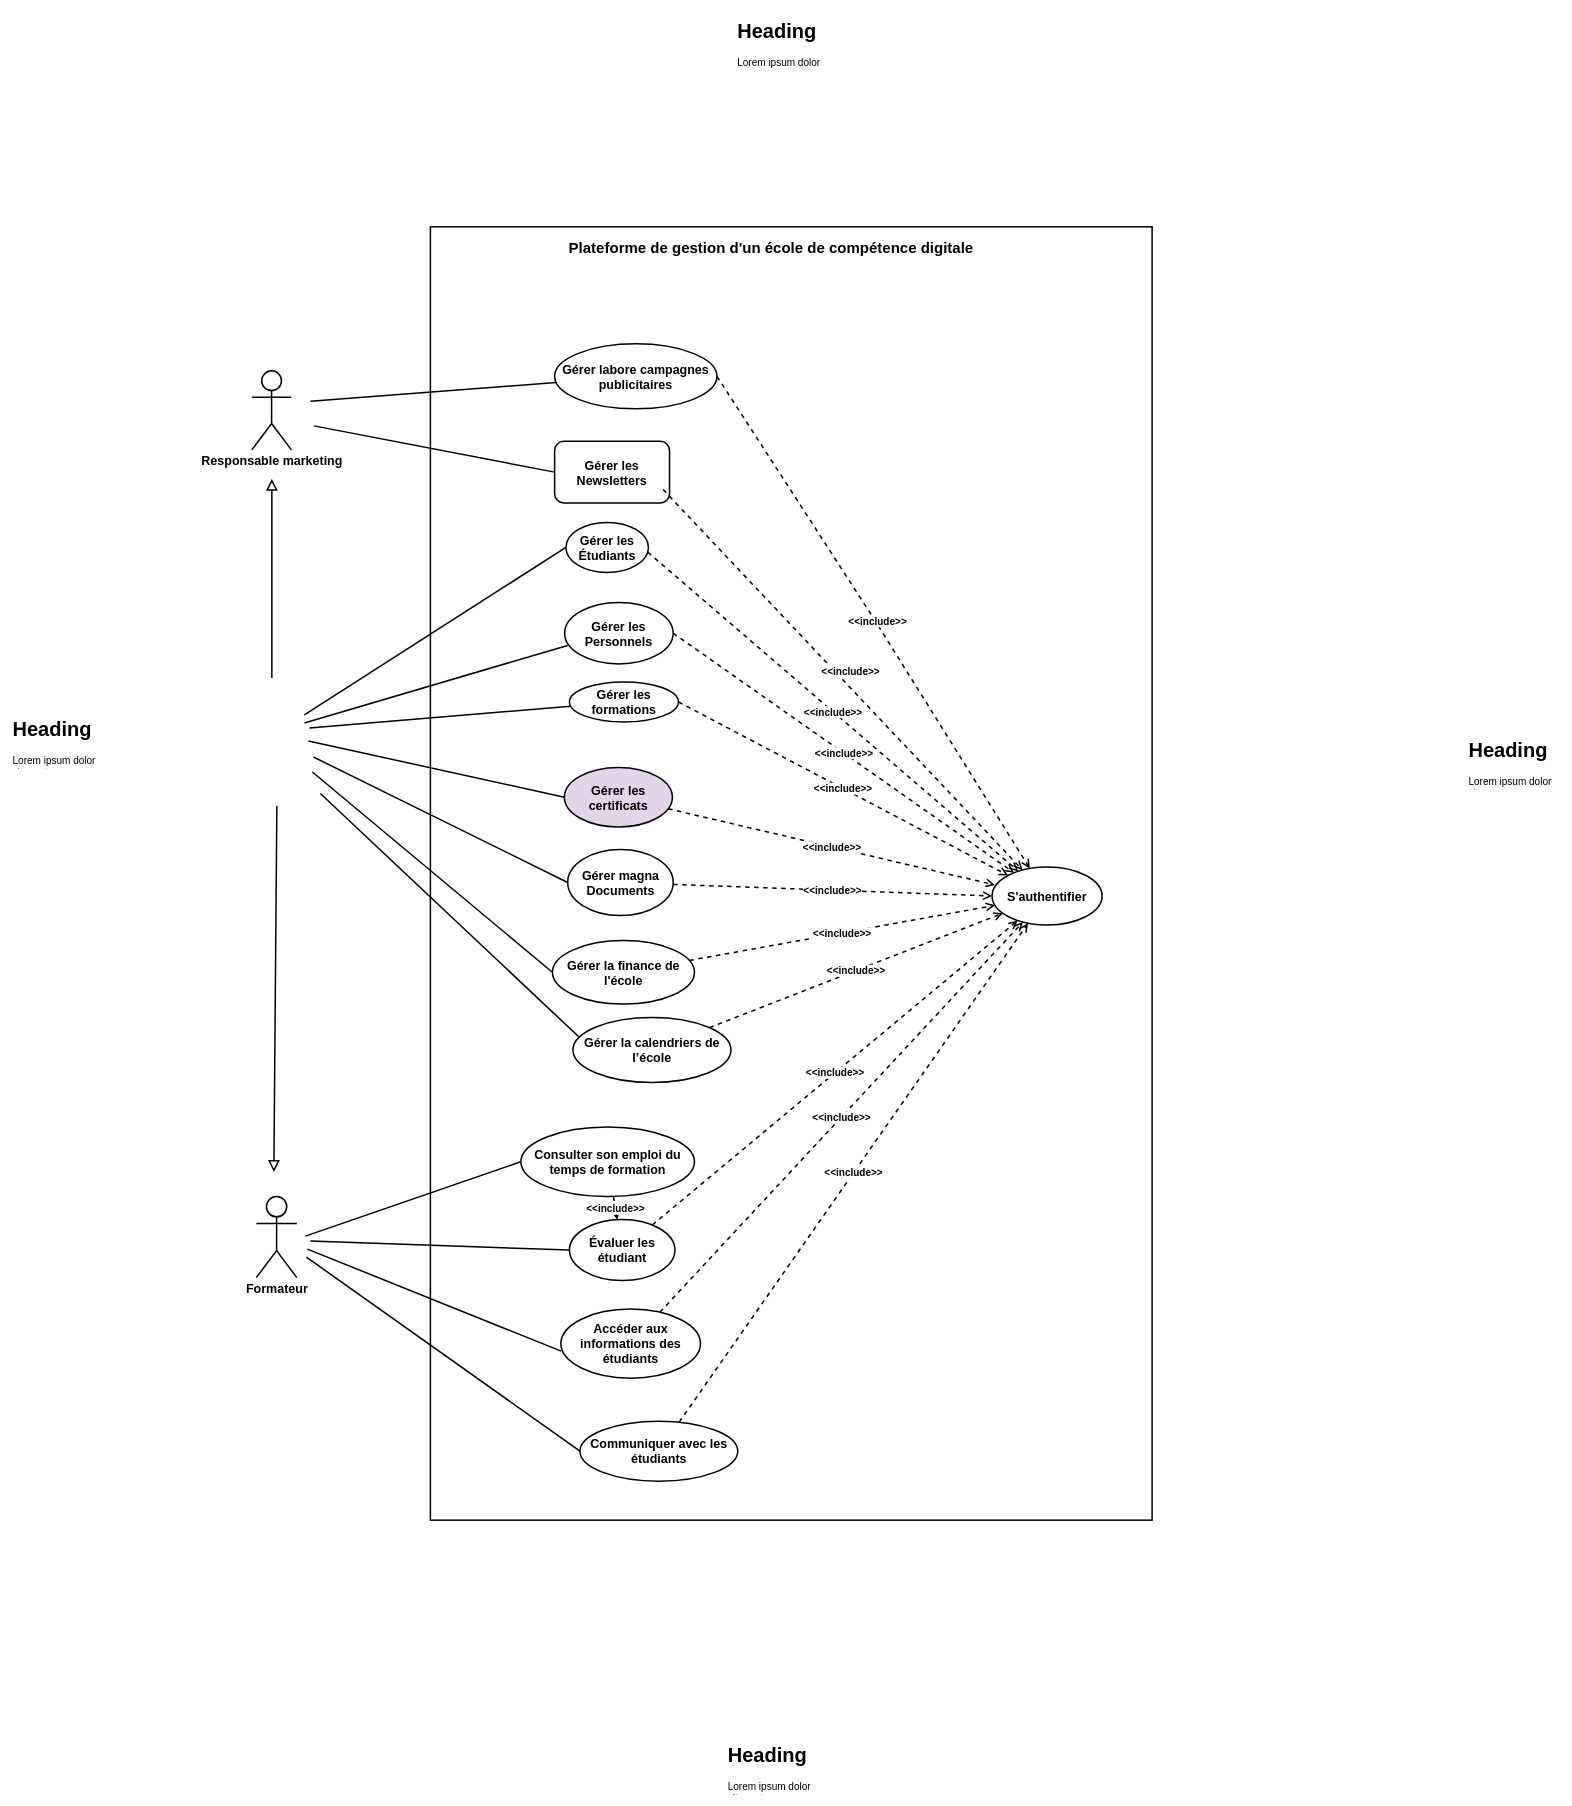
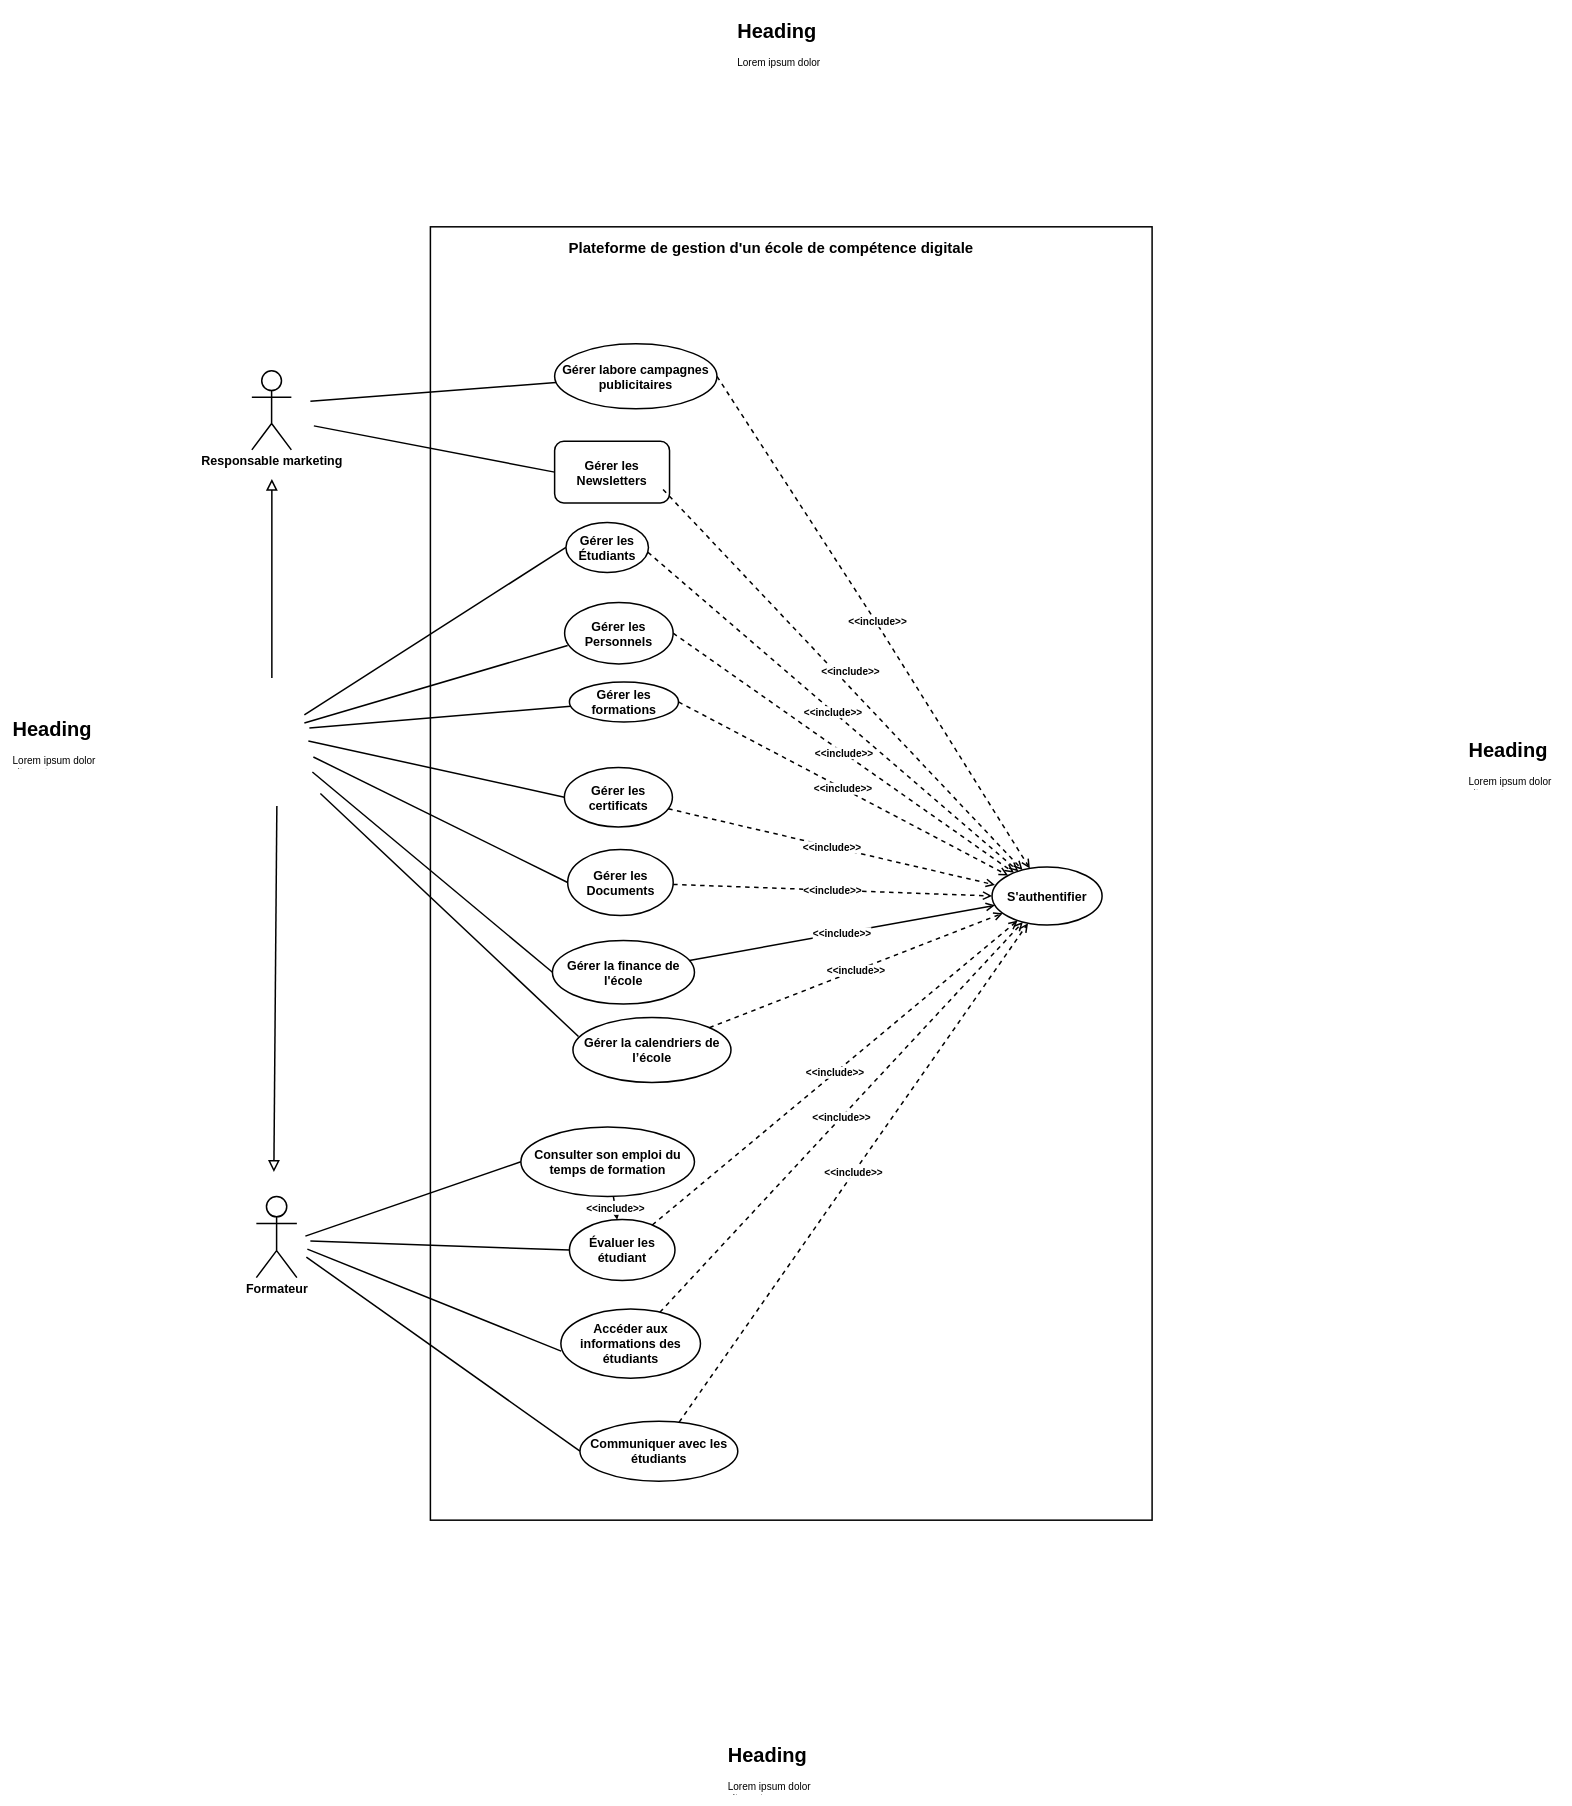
(618, 797) -> (618, 797)
(621, 882) -> (621, 882)
(752, 949) -> (752, 949)
